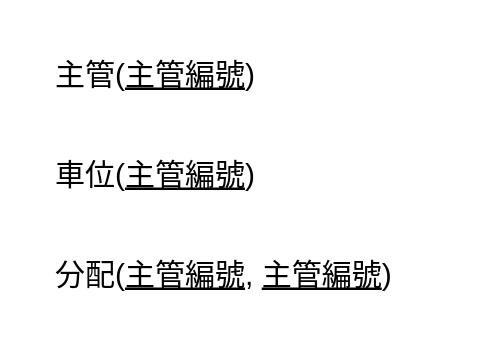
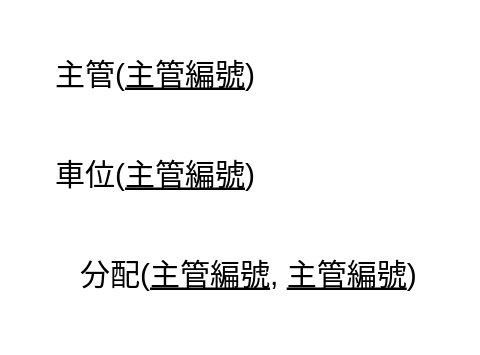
(239, 276) -> (264, 276)
